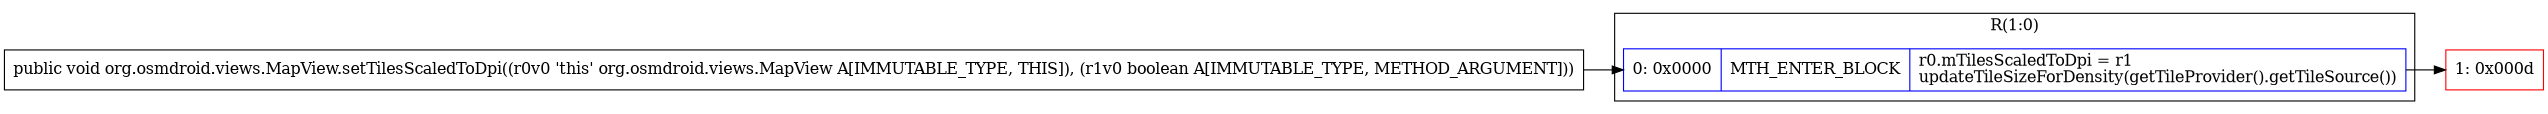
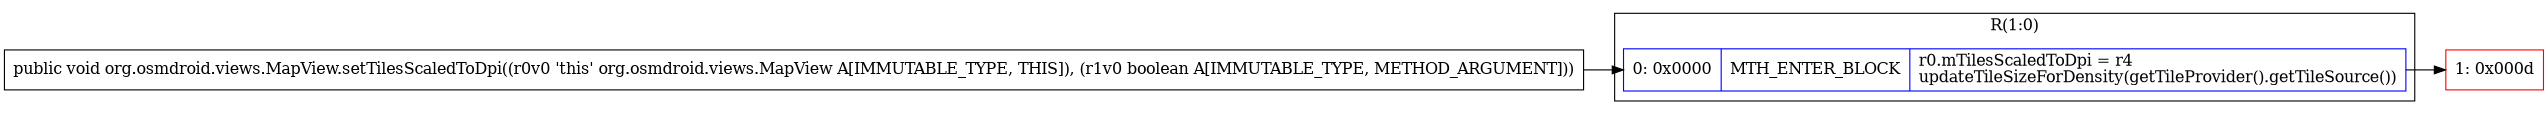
(2026, 61) -> (2026, 61)
